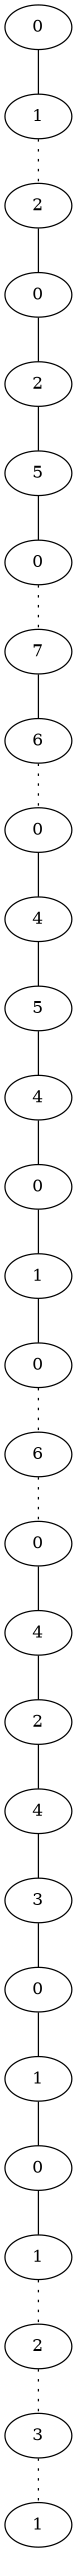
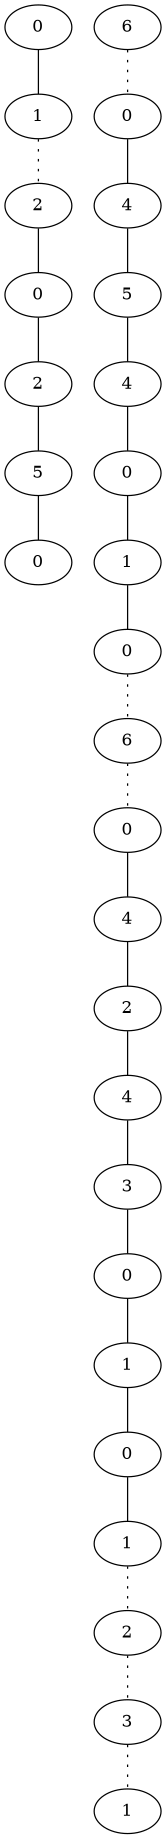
(38, 652) -> none
